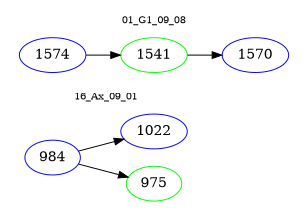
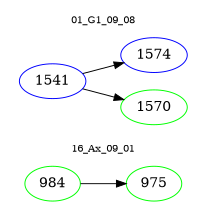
(98, 55) -> (99, 69)
(154, 55) -> (53, 81)
(255, 55) -> (154, 107)
(154, 131) -> none
(53, 158) -> (53, 184)
